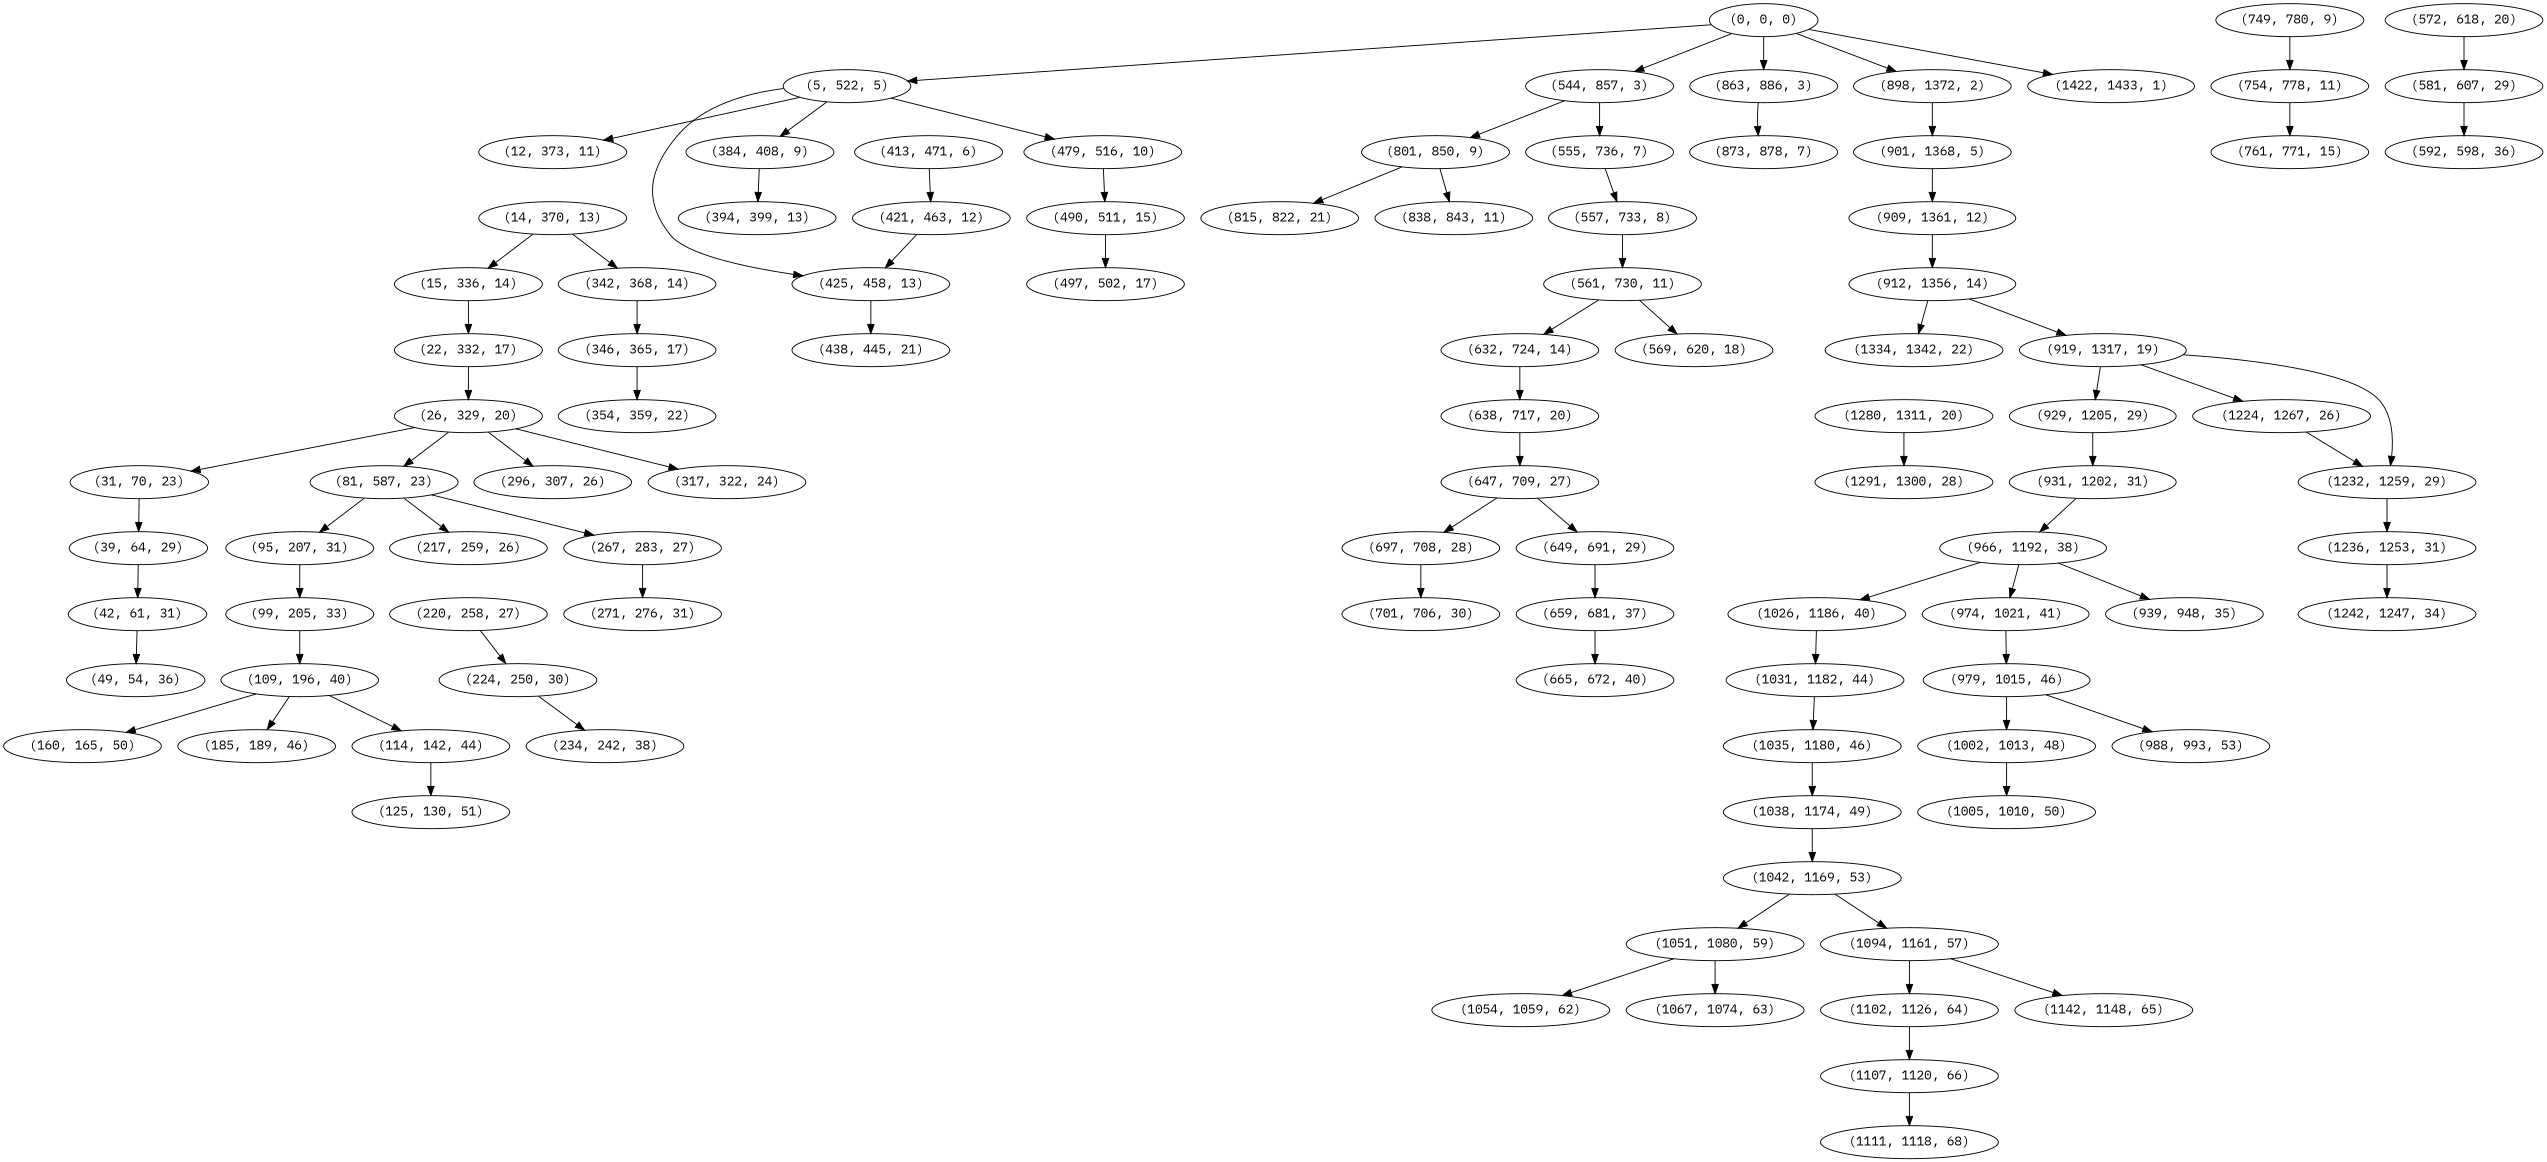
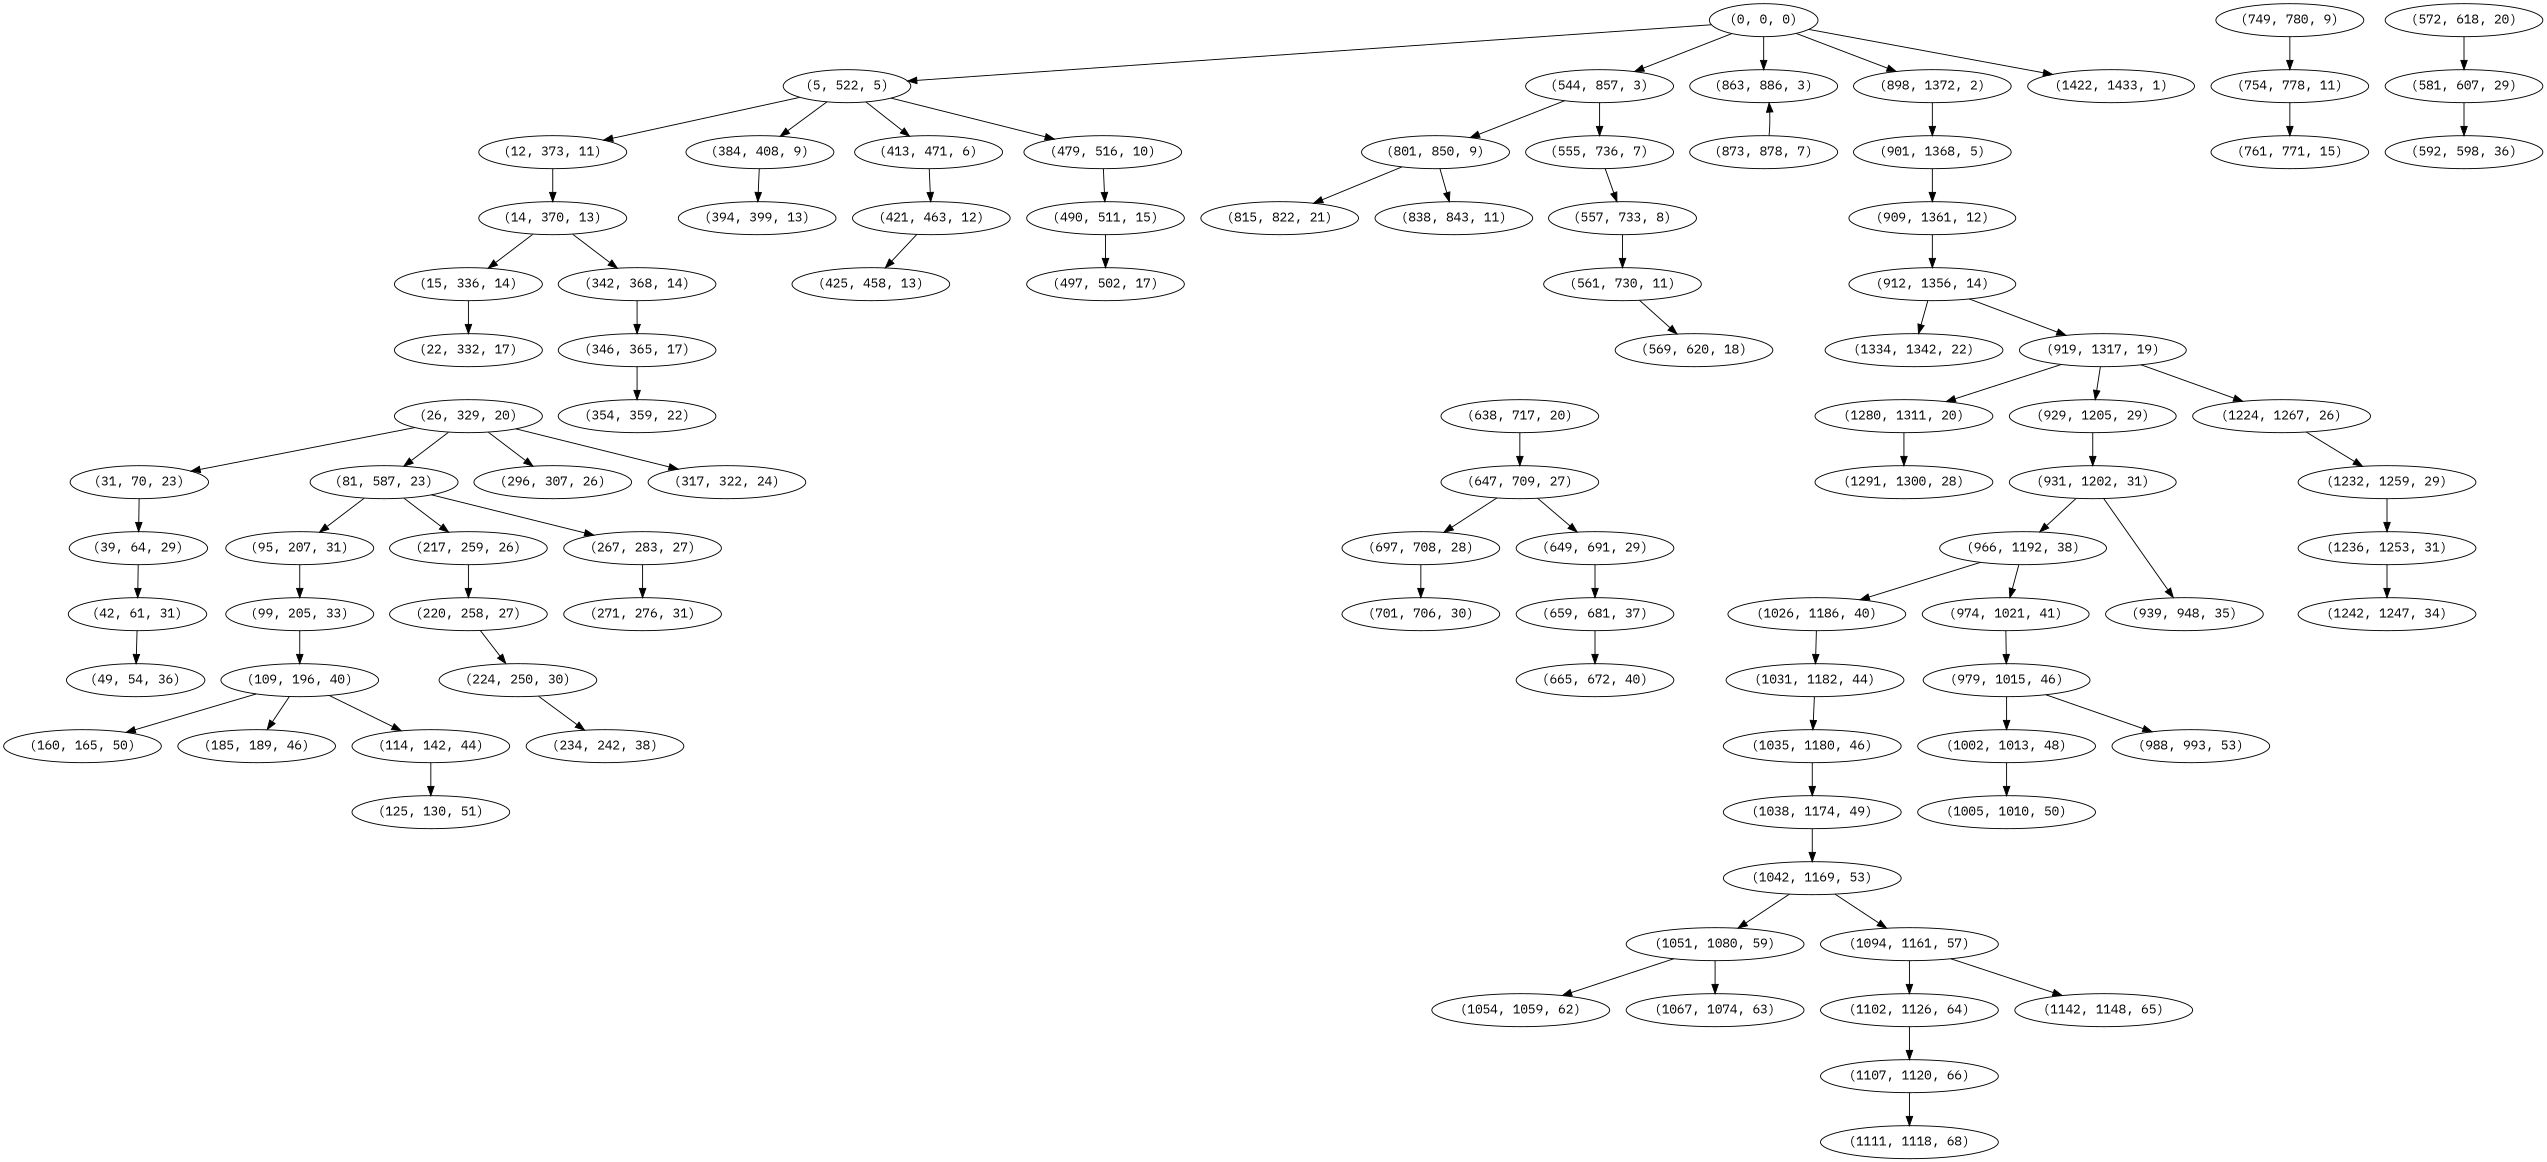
(1758, 115) -> (1770, 124)
none -> (553, 181)
(653, 190) -> (884, 116)
(871, 350) -> none
(1520, 350) -> none
(2313, 372) -> (2008, 382)
(468, 379) -> none
none -> (468, 577)
(2099, 579) -> (2136, 544)
